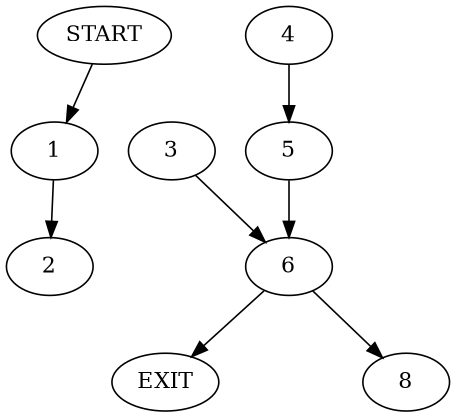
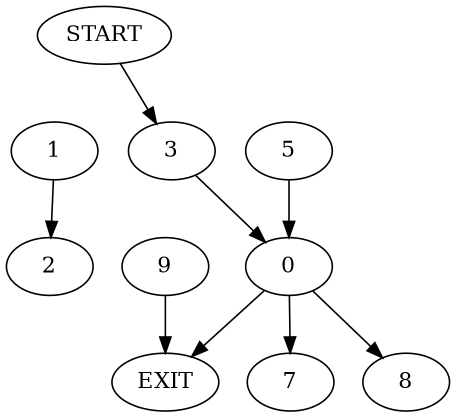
(289, 35) -> none
(83, 86) -> (134, 87)
none -> (165, 267)
(289, 267) -> (289, 267)
none -> (291, 382)
